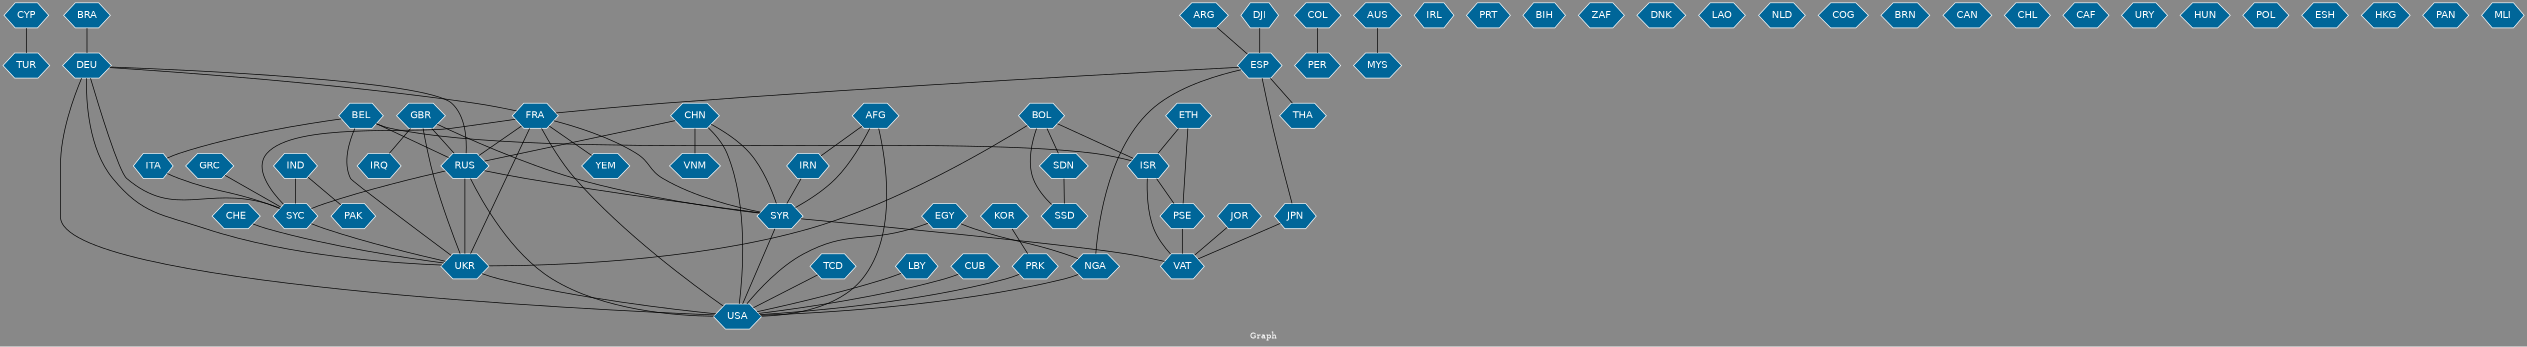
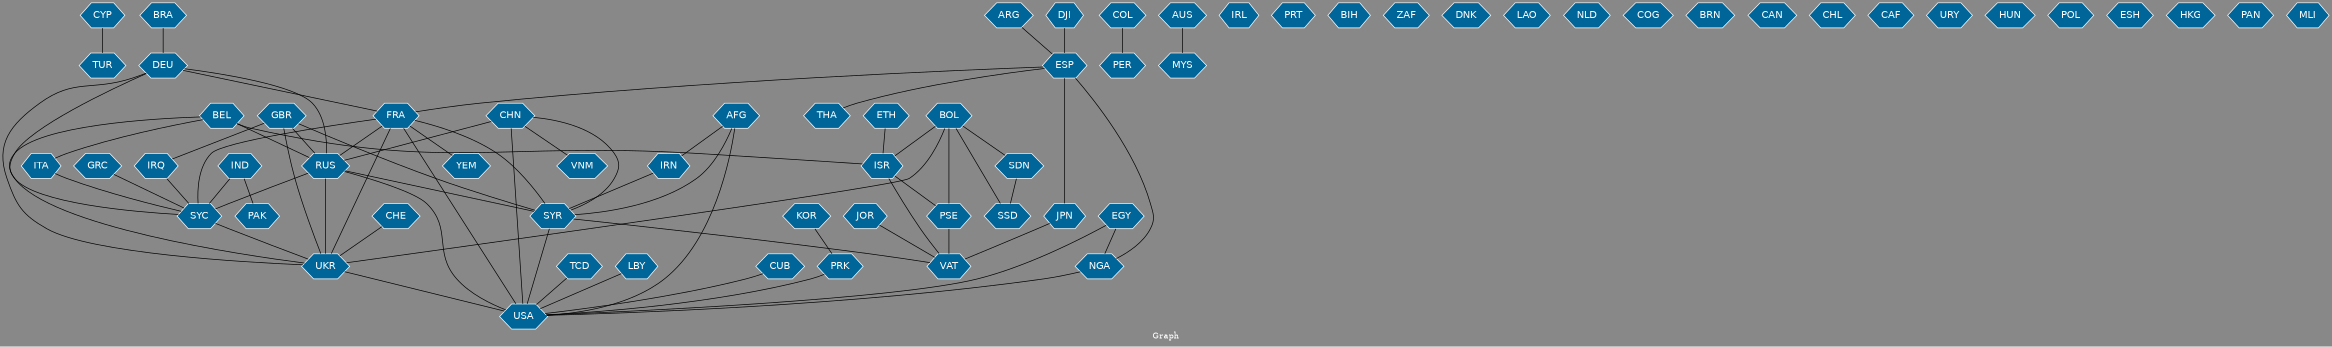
(1185, 166) -> (949, 166)
none -> (178, 191)
(310, 285) -> none
